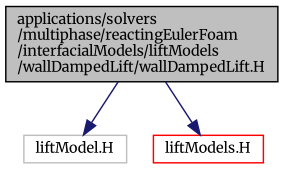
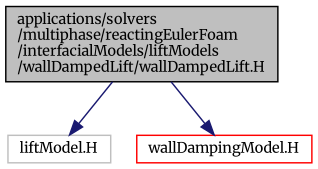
(208, 149) -> (224, 149)
